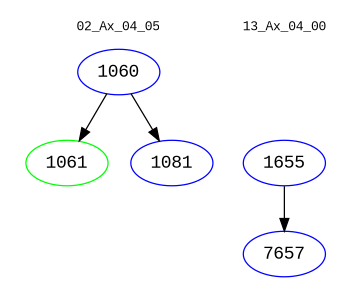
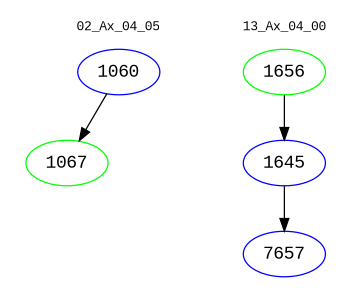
none -> (284, 72)
(67, 163) -> (67, 163)
(172, 163) -> none
(284, 163) -> (284, 163)
